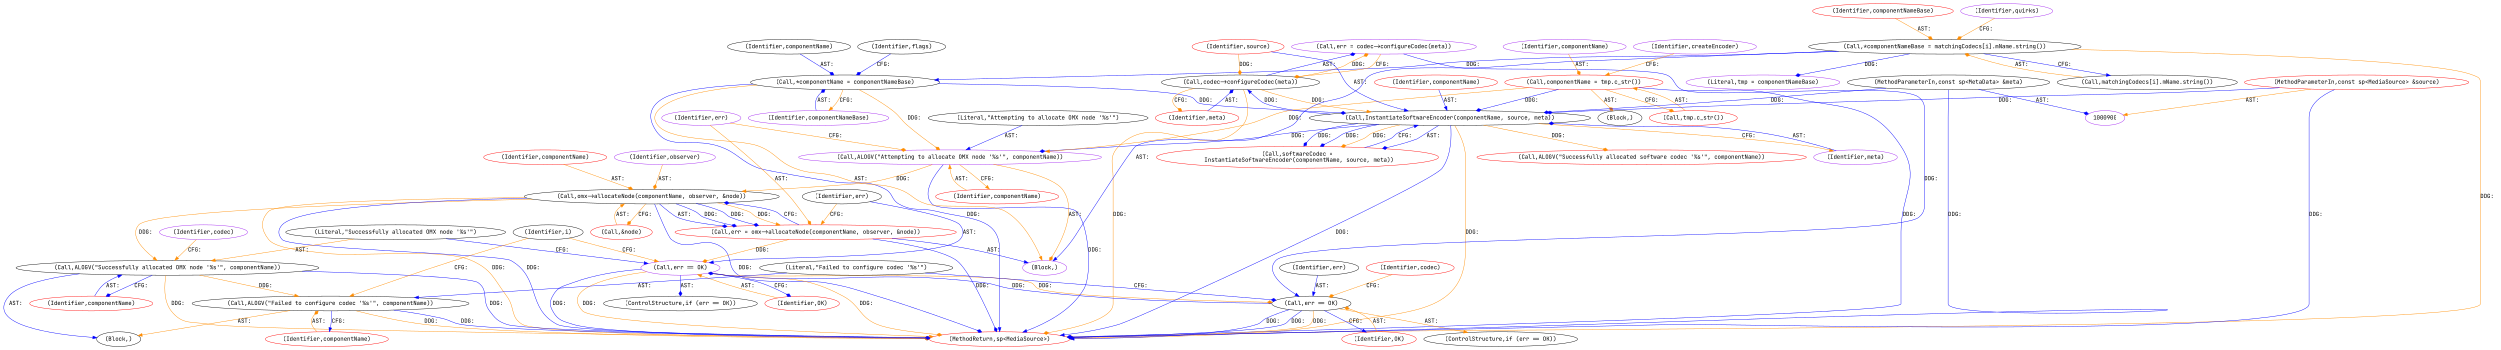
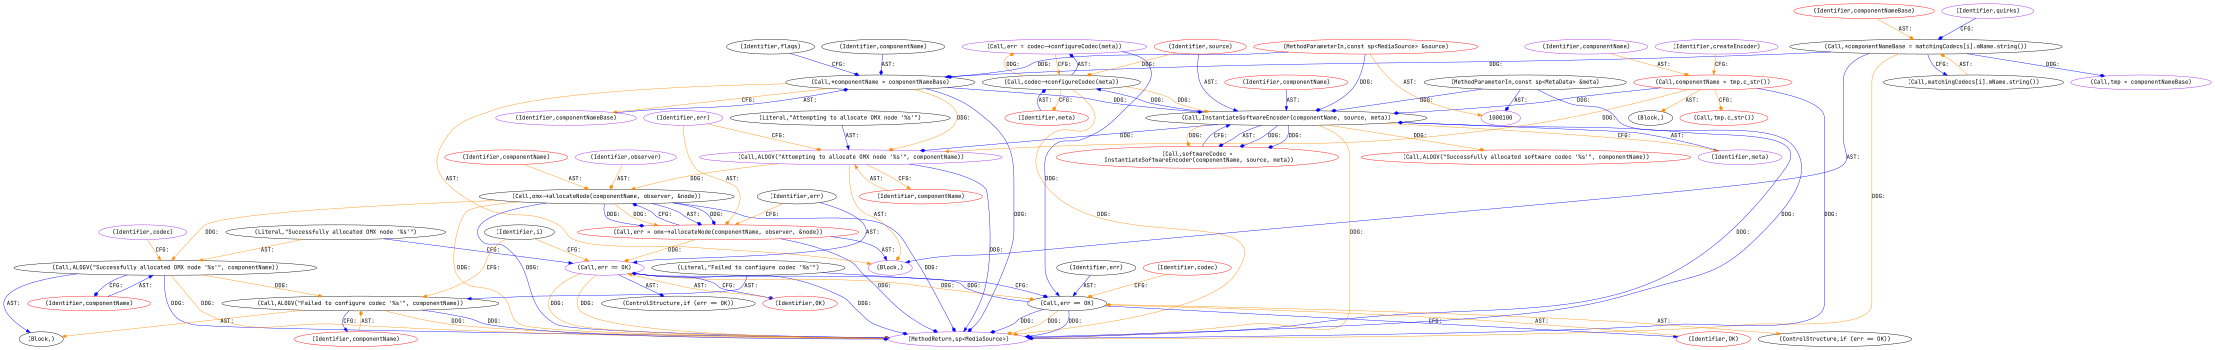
(1978, 28) -> (1959, 28)
(1337, 73) -> (1057, 63)
(1763, 82) -> (2141, 82)
(1663, 97) -> none
(2105, 118) -> (1501, 118)
(810, 178) -> (1014, 190)
(621, 232) -> none
(1769, 325) -> (1119, 55)
(1000, 339) -> (959, 339)
